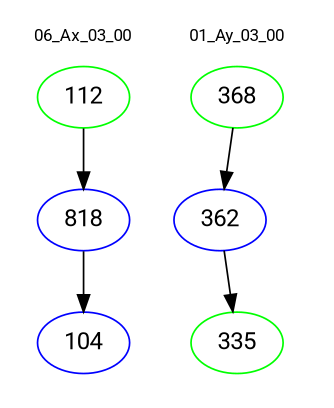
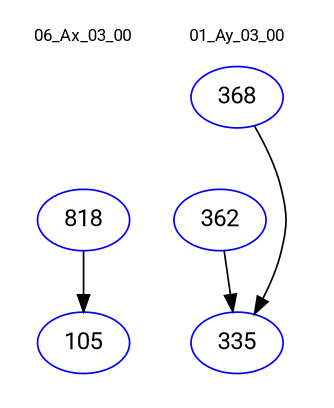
(84, 97) -> none
(237, 97) -> (237, 97)
(230, 150) -> (285, 211)
(84, 343) -> (84, 343)
(237, 343) -> (237, 343)
